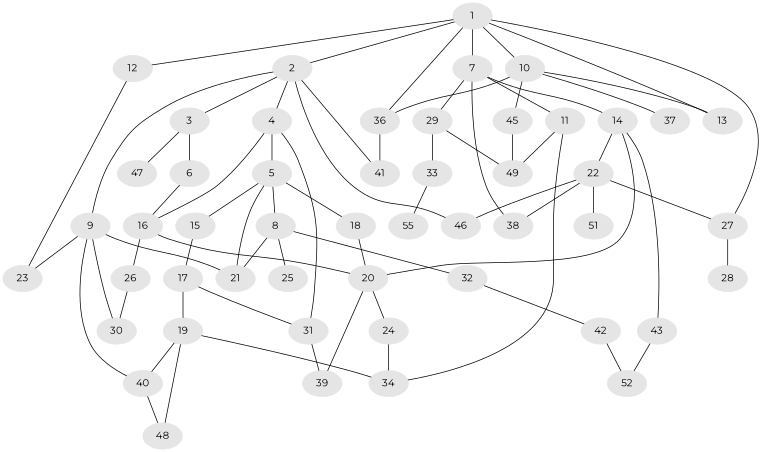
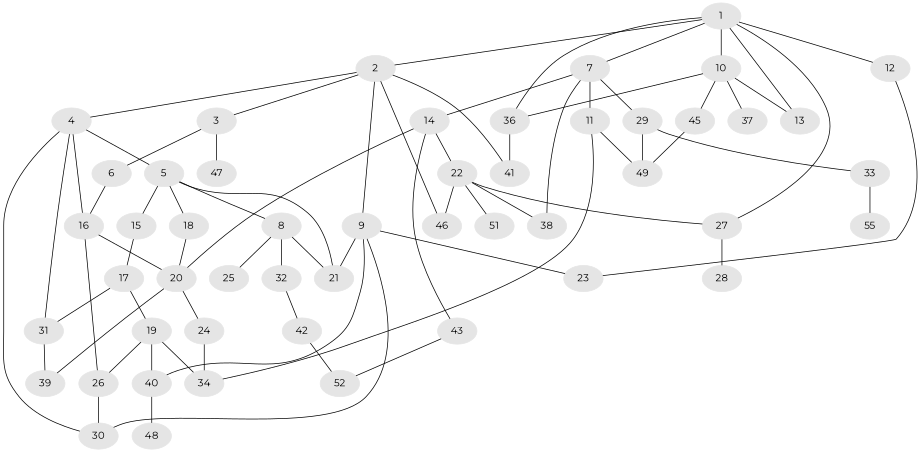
none -> (4, 292)
(173, 384) -> (125, 357)
